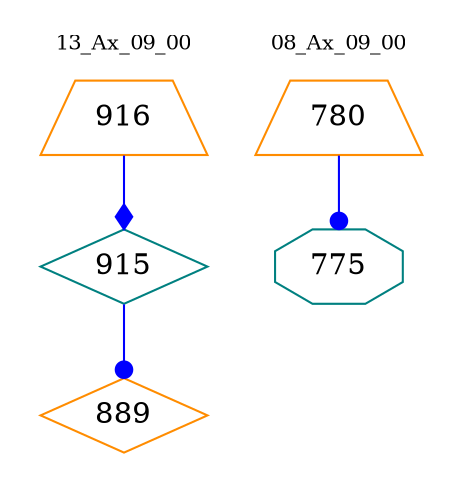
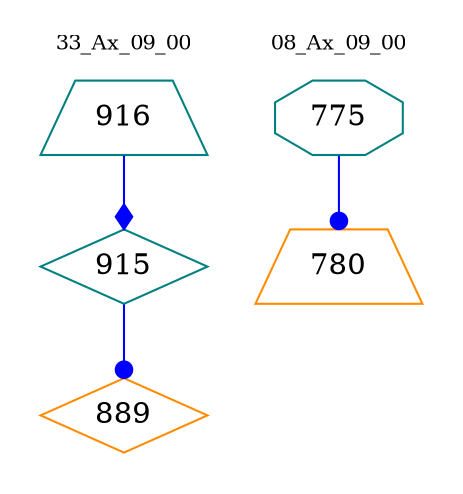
(124, 44) -> (124, 44)
(124, 118) -> (124, 118)
(339, 184) -> (339, 184)
